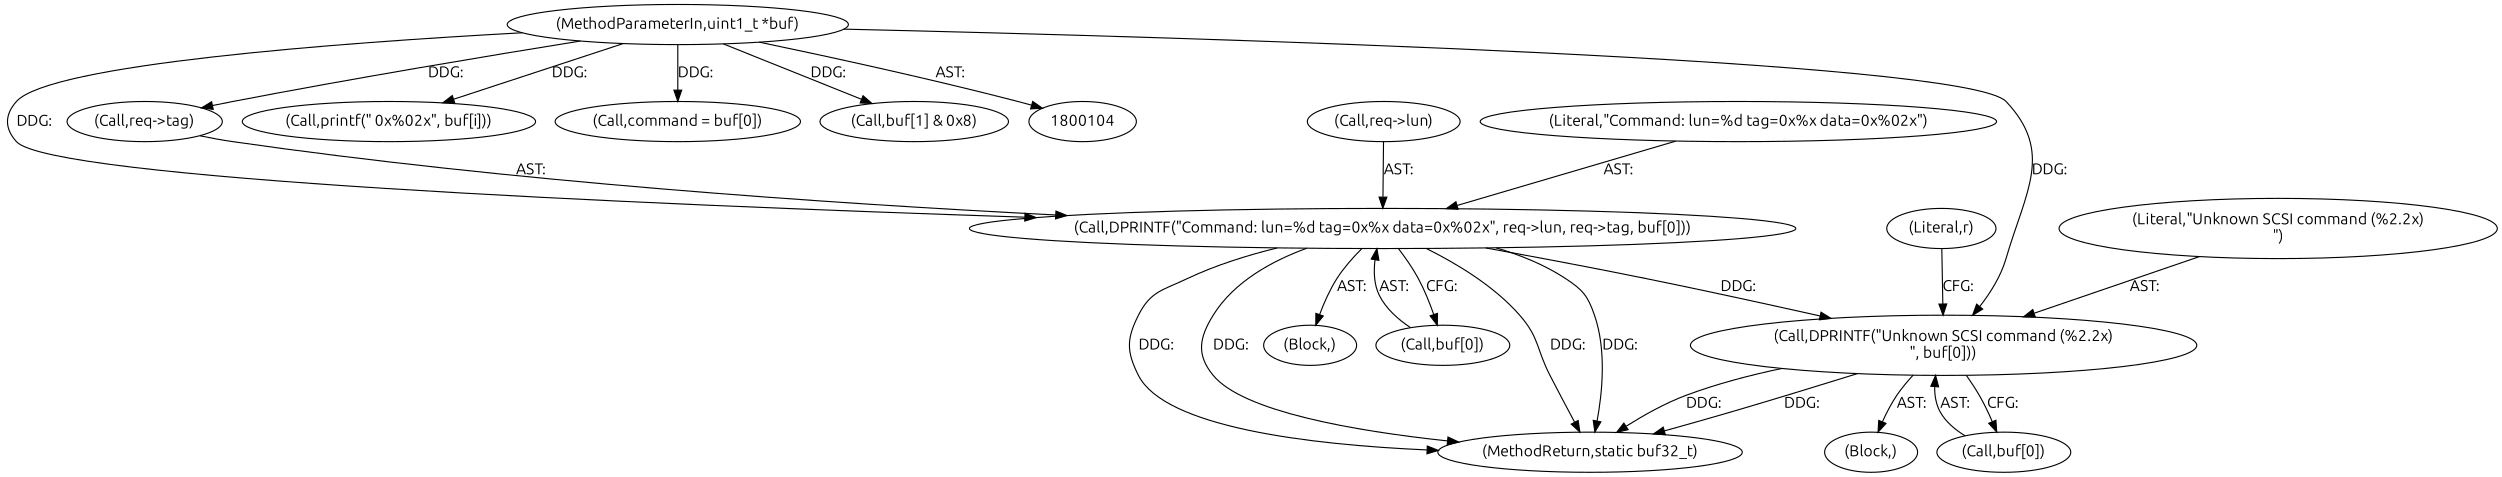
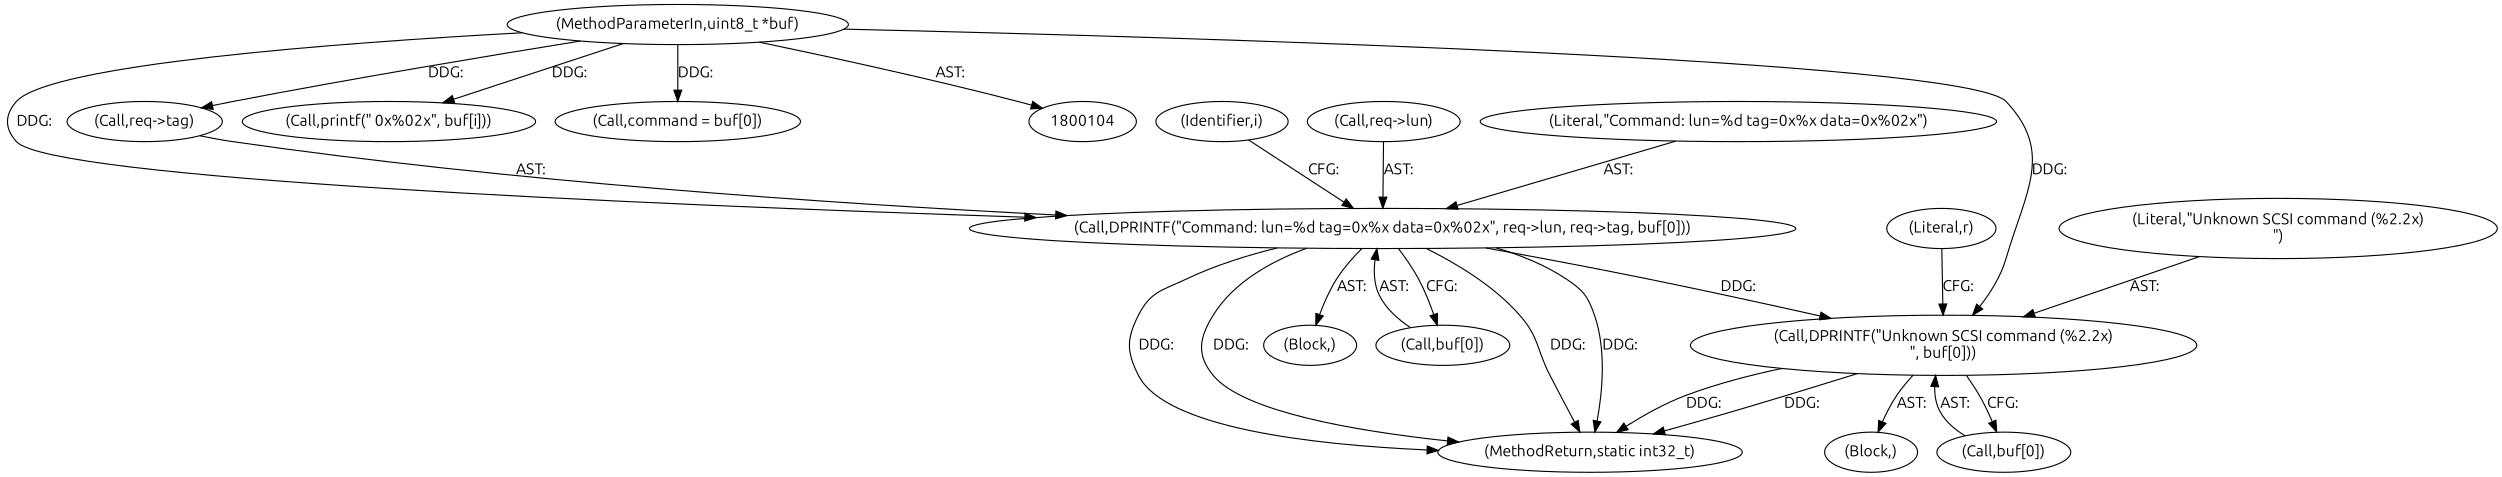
(678, 25) -> (678, 25)
(914, 122) -> none
none -> (1222, 122)
(1590, 452) -> (1590, 452)
